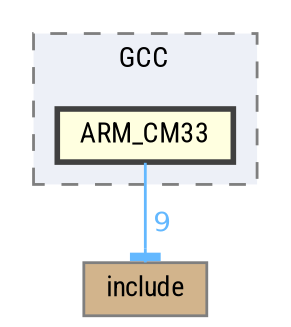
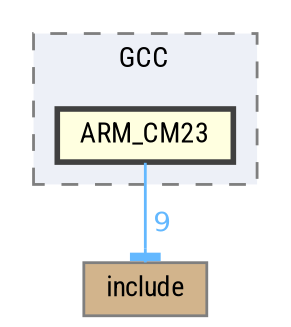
(145, 136) -> (145, 136)
